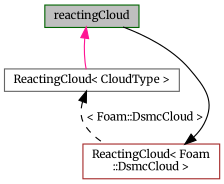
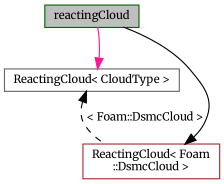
(84, 54) -> (99, 42)
